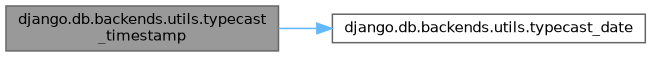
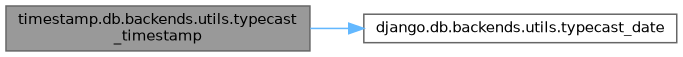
(142, 28) -> (158, 28)
